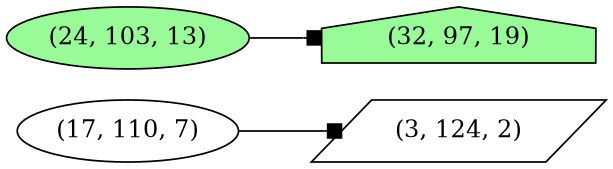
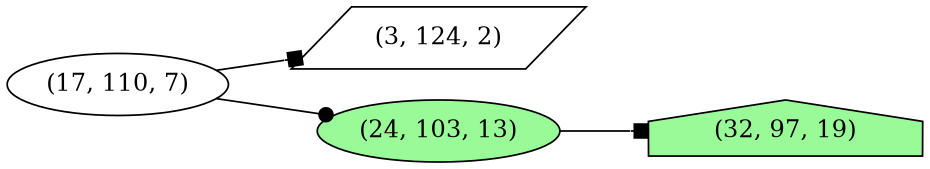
none -> (268, 106)
